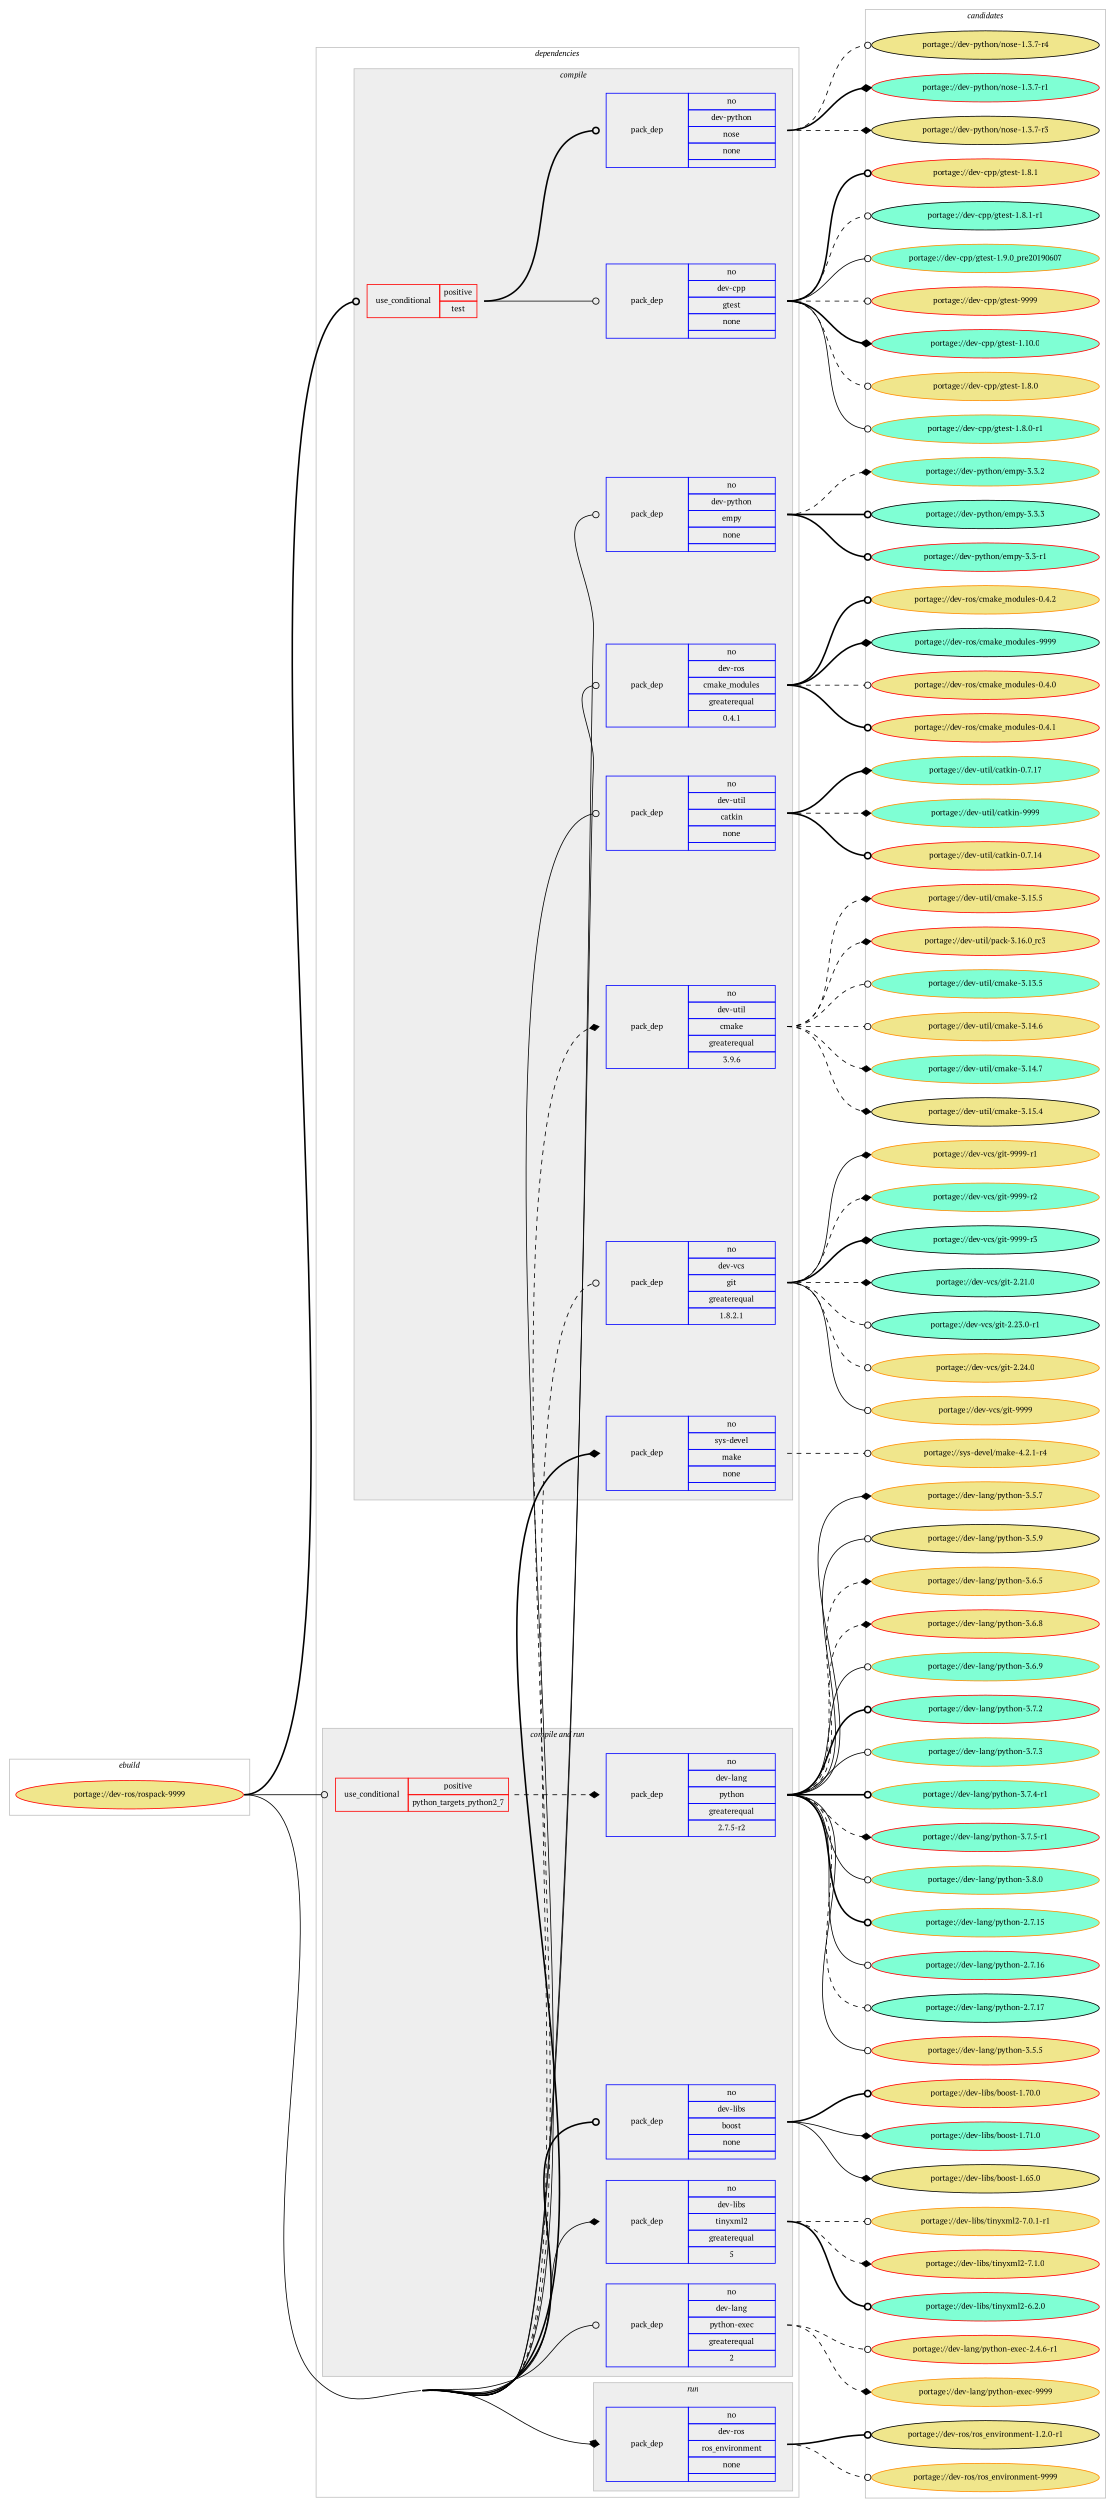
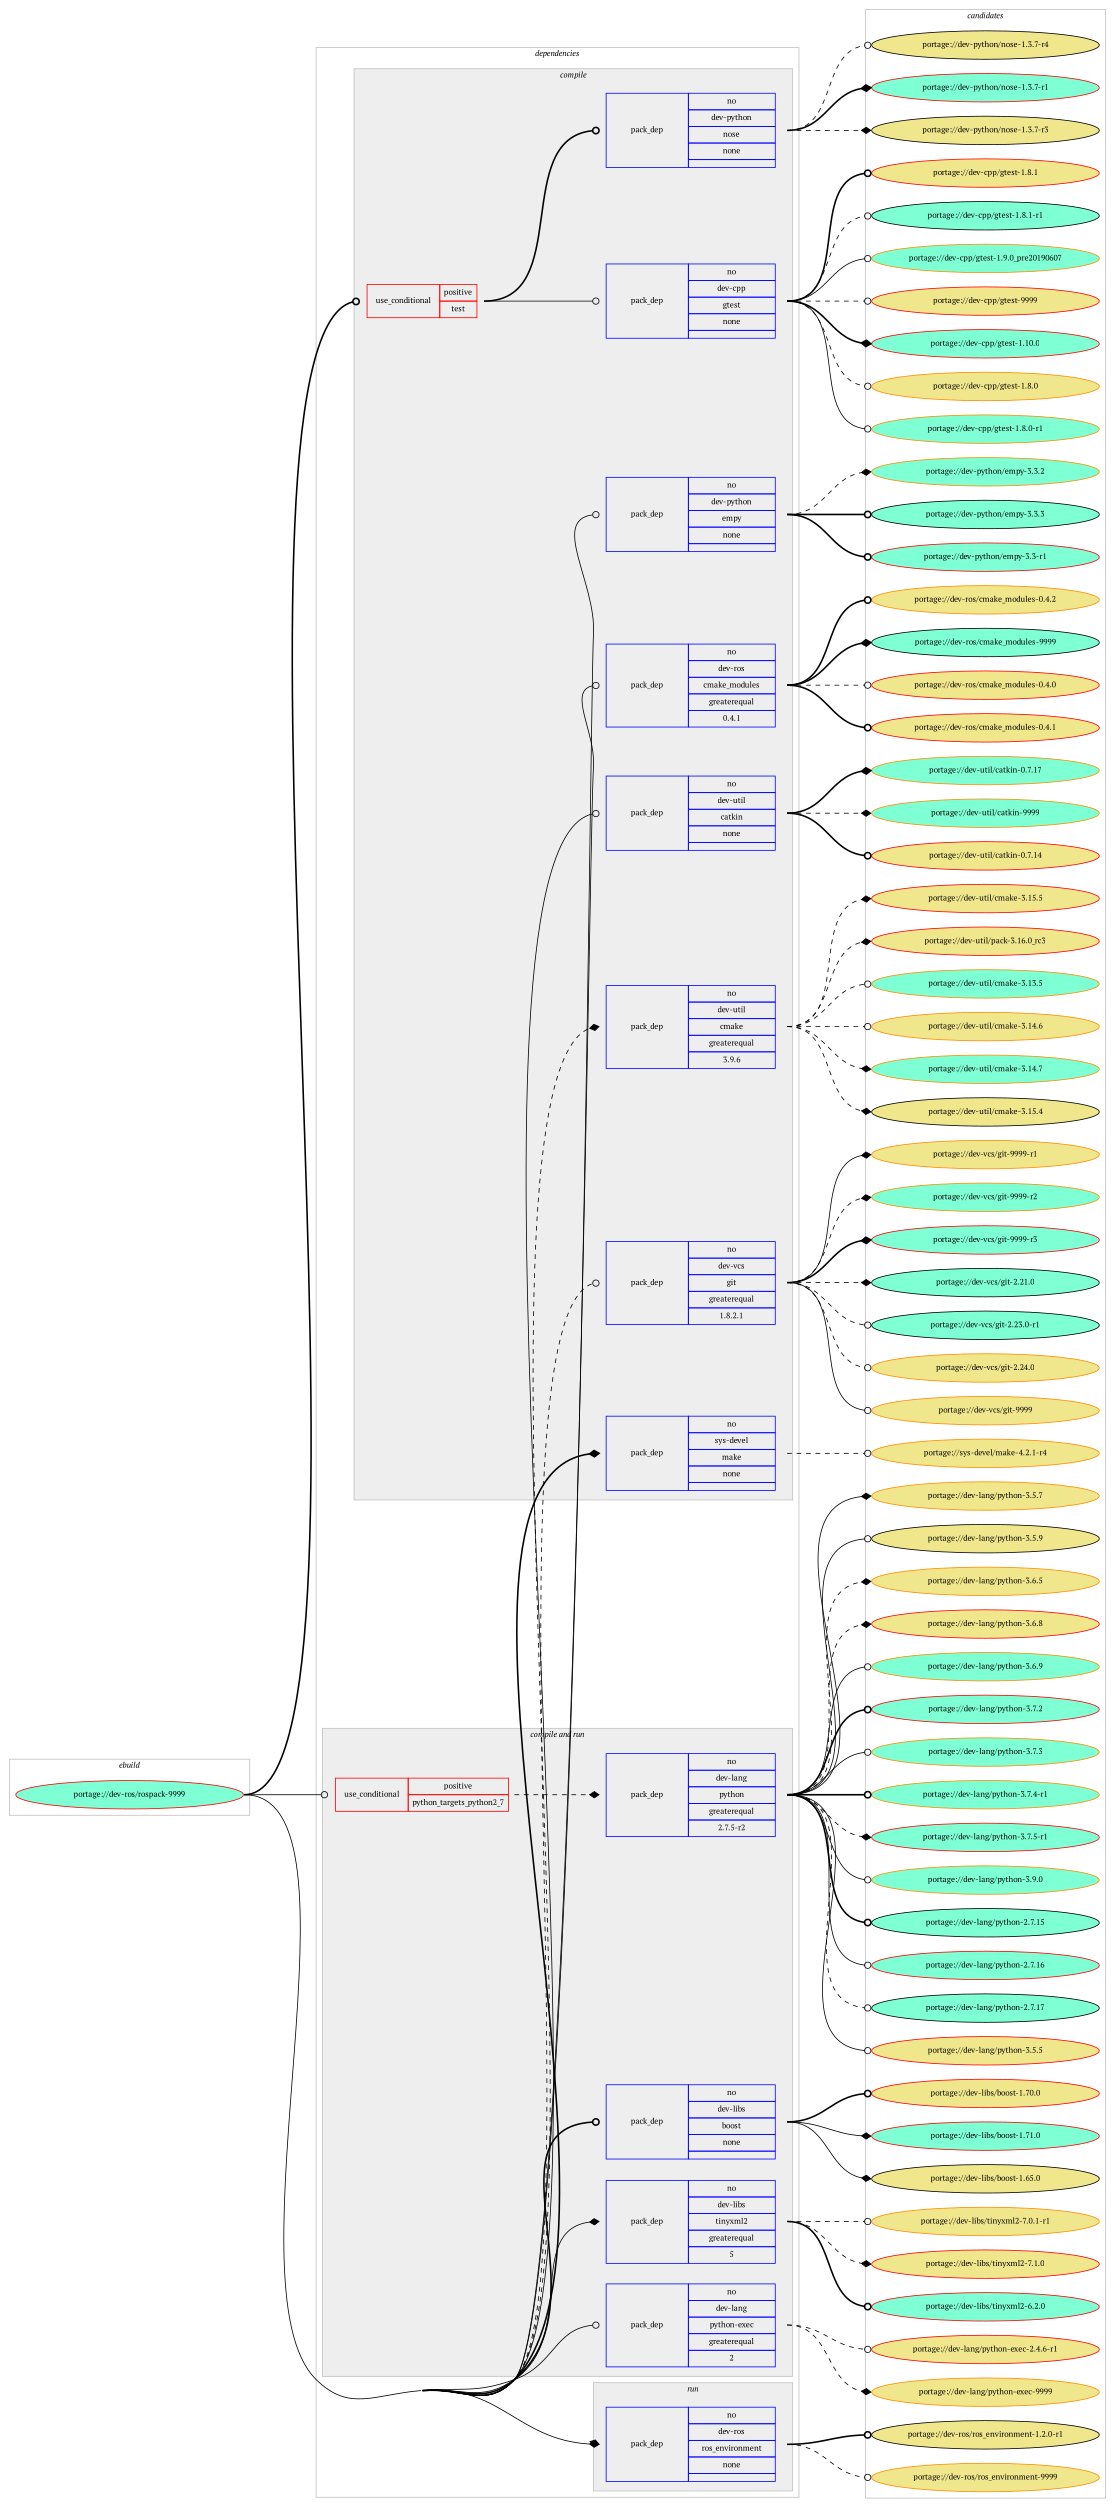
(985, 1240) -> (985, 1240)
(130, 1795) -> (130, 1795)
(985, 1880) -> (985, 1880)
(985, 1923) -> (985, 1923)
